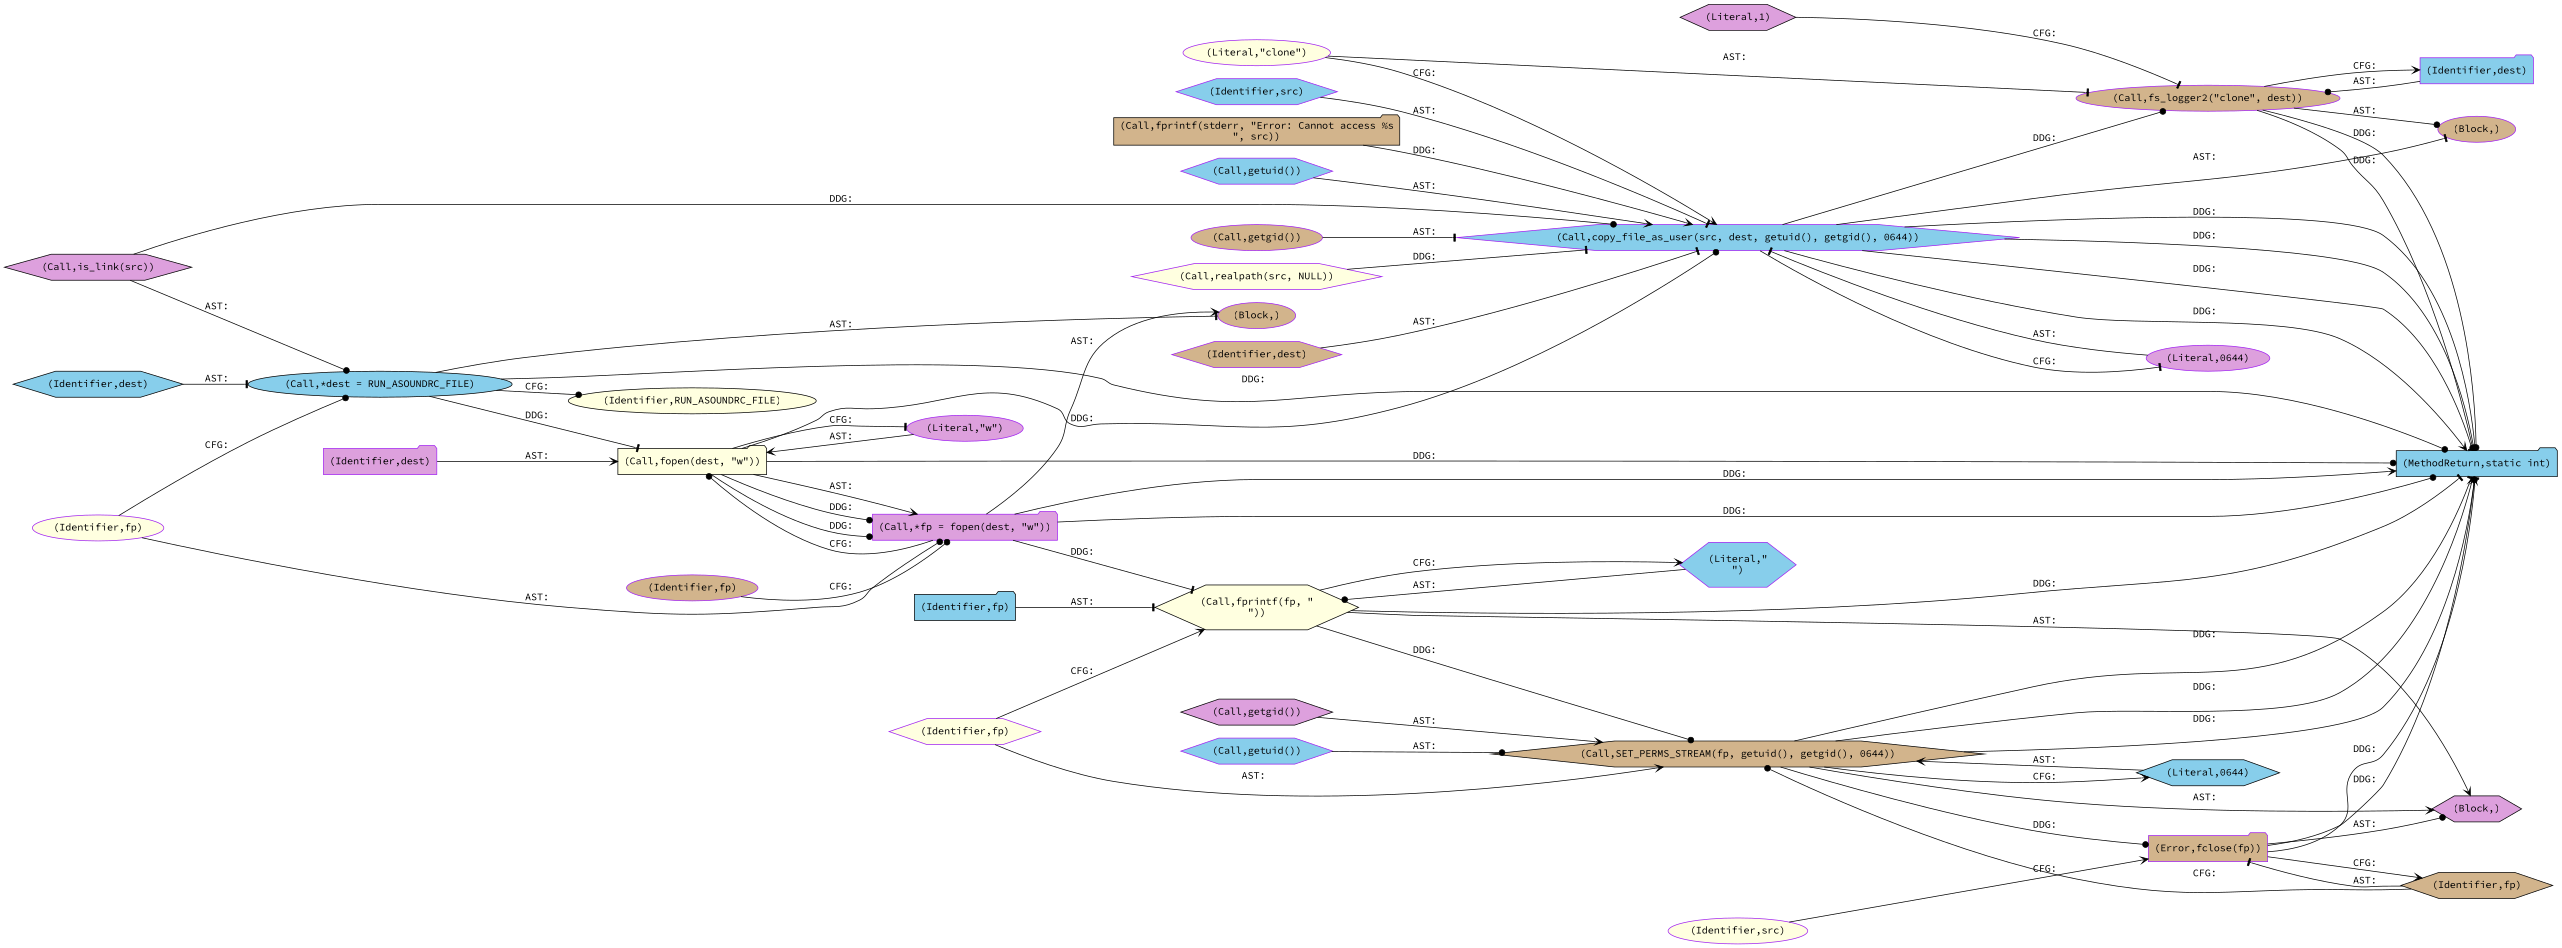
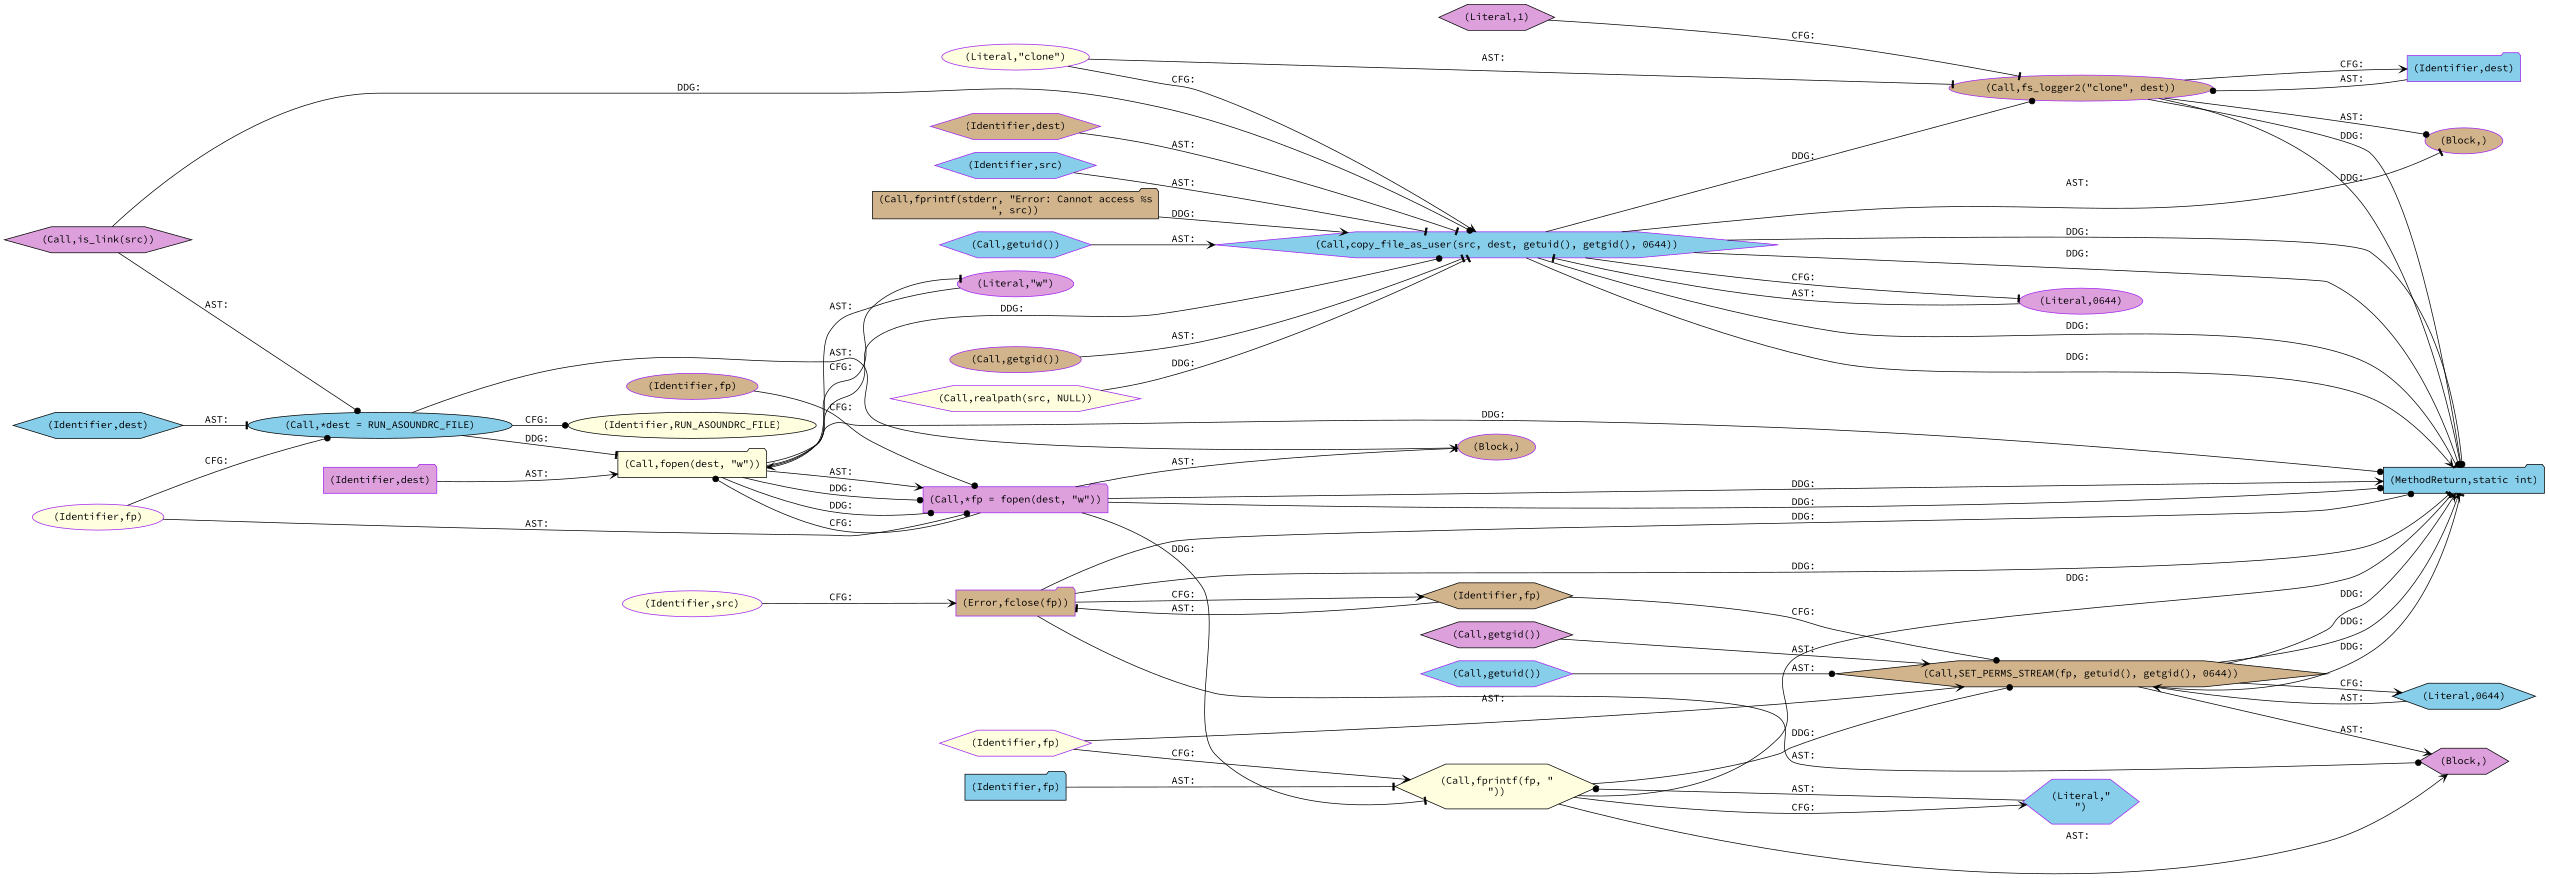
(1473, 391) -> none
(1960, 815) -> none
